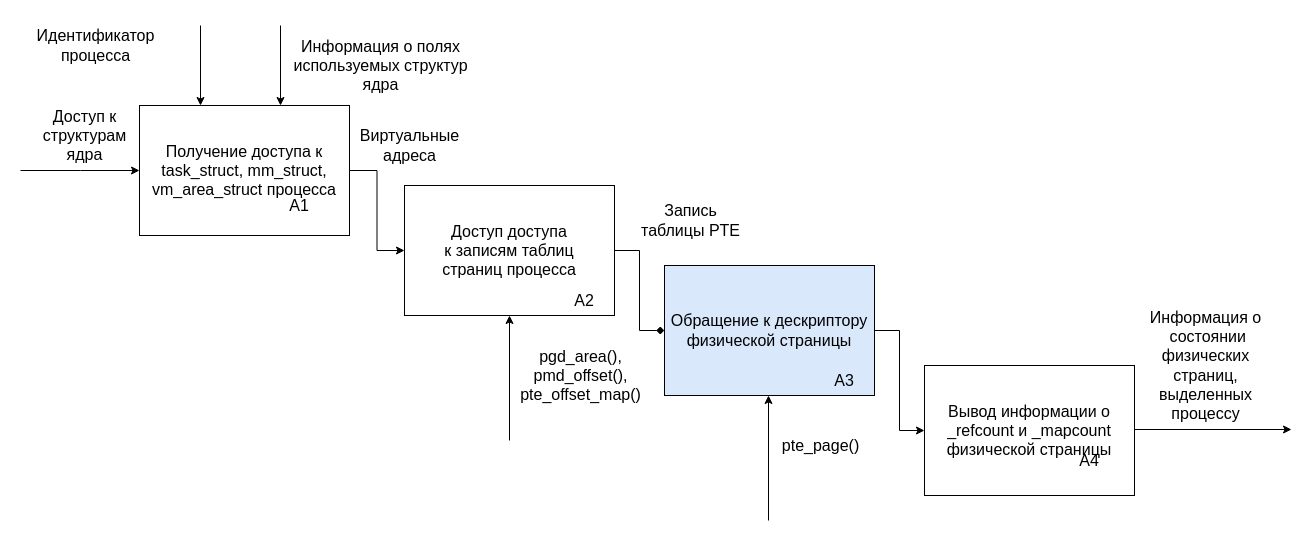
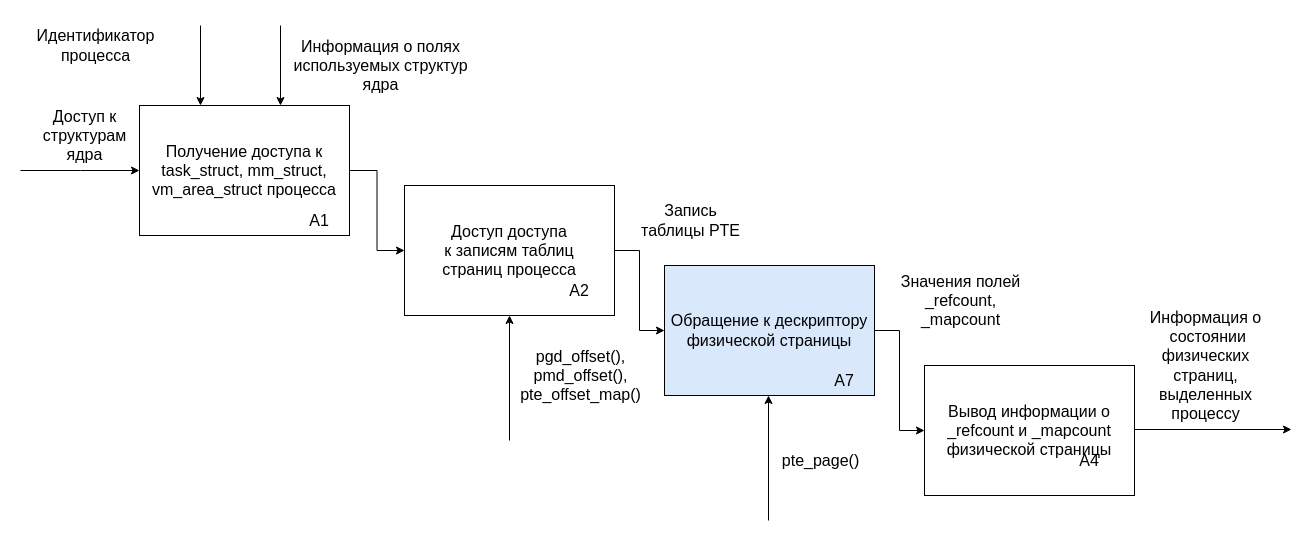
(410, 146) -> none
(300, 206) -> (320, 221)
(585, 301) -> (580, 291)
none -> (961, 301)
(656, 331) -> (656, 331)
(581, 376) -> (581, 376)
(845, 381) -> (845, 381)
(821, 446) -> (821, 461)
